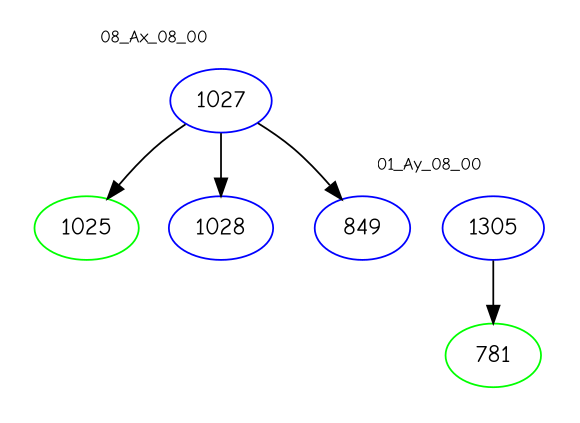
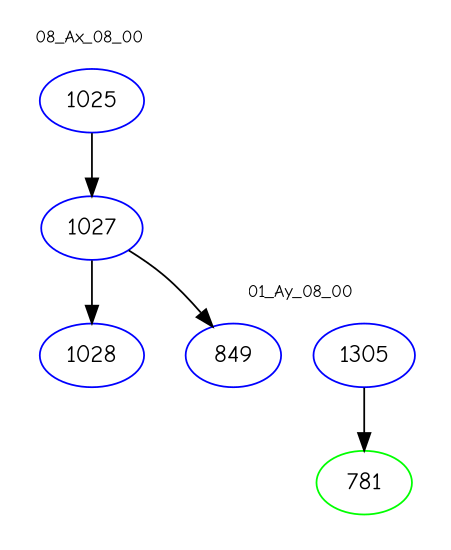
(150, 152) -> (92, 156)
(87, 228) -> (92, 101)
